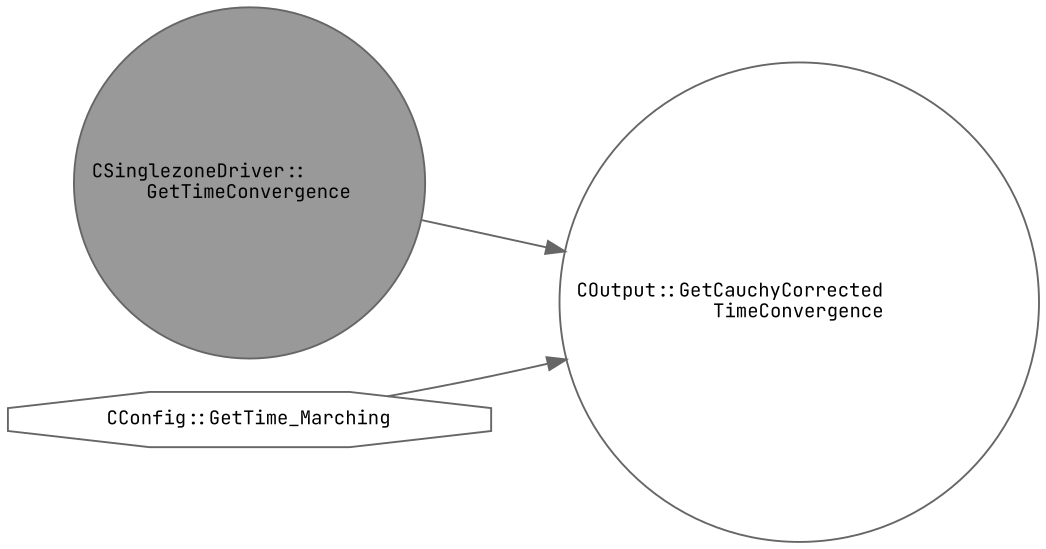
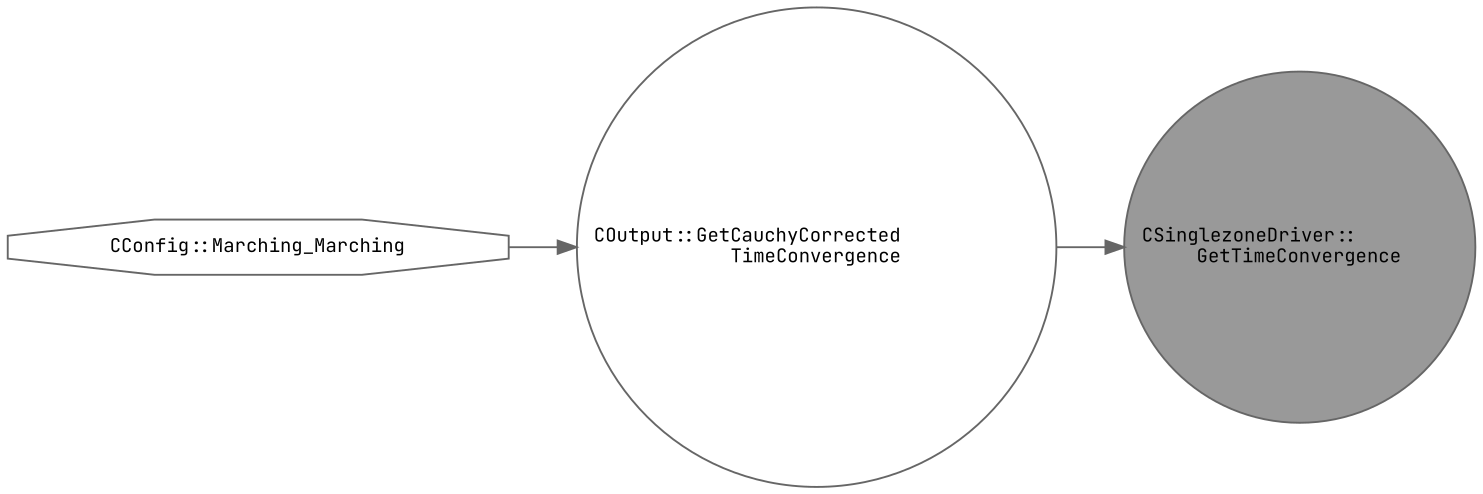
(484, 234) -> (1081, 247)
(250, 420) -> (258, 247)
